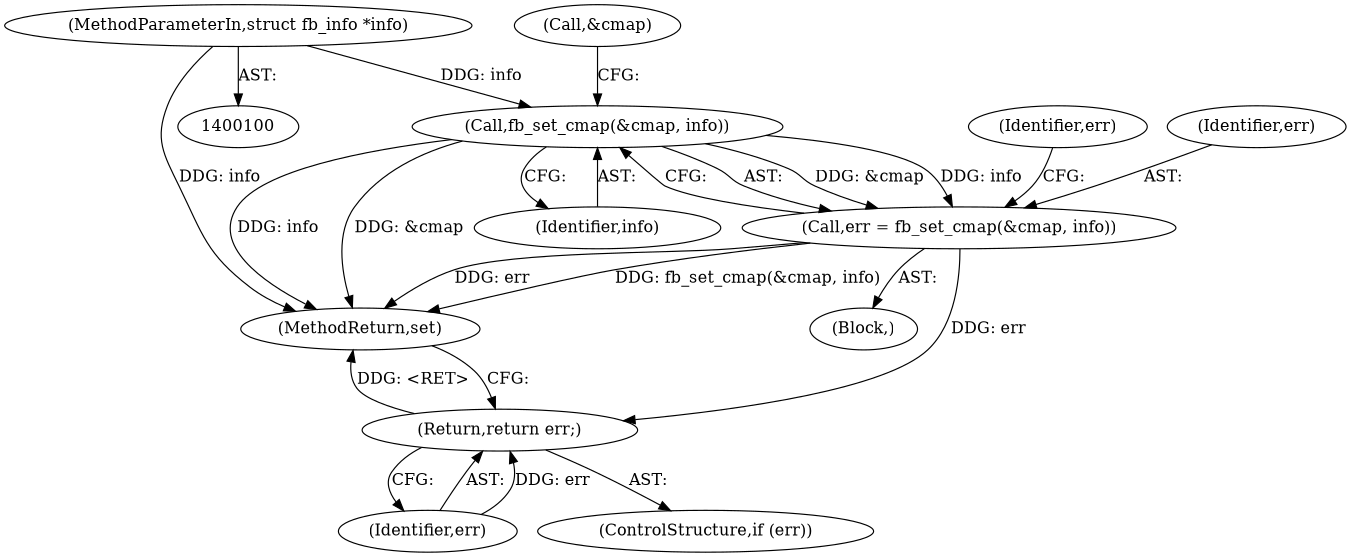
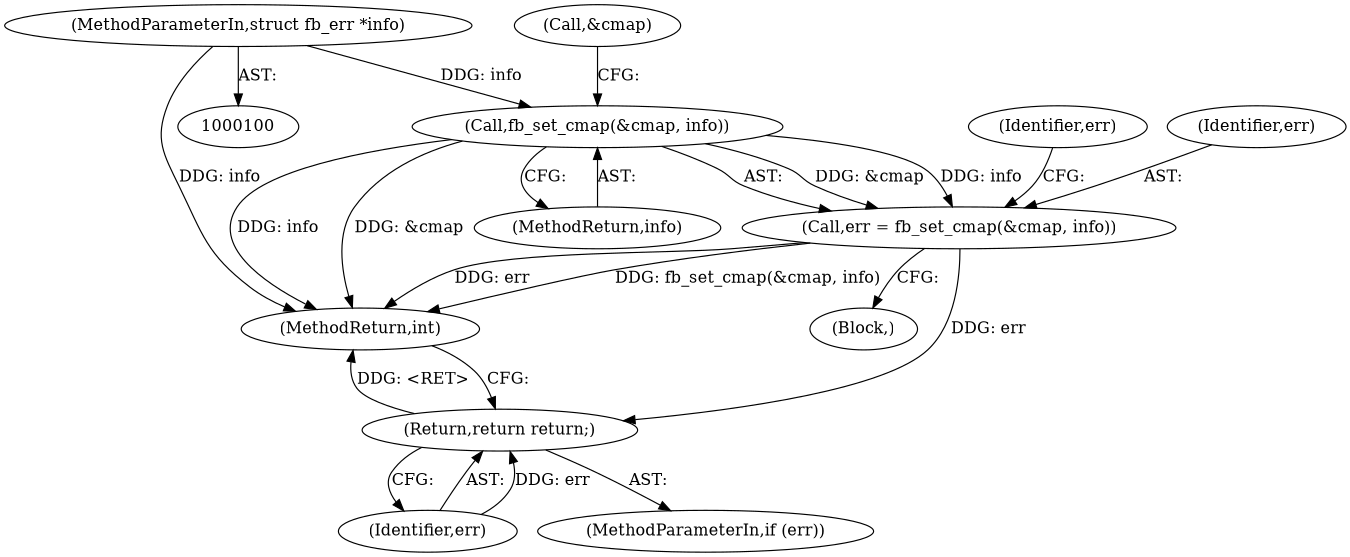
(238, 26) -> (238, 26)
(238, 127) -> (238, 127)
(710, 199) -> none
(598, 228) -> (598, 228)
(921, 278) -> (921, 278)
(360, 329) -> (360, 329)
(500, 430) -> (500, 430)
(706, 531) -> (706, 531)
